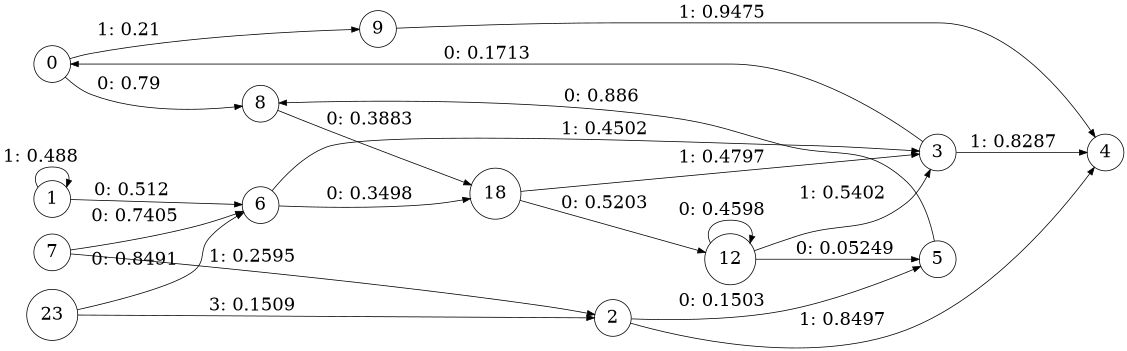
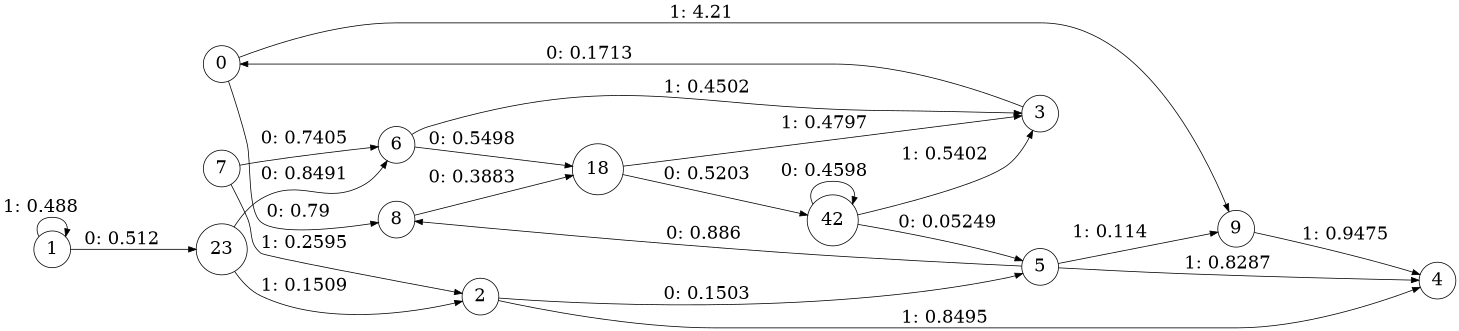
(143, 30) -> (715, 13)
(1018, 152) -> (1235, 275)
(378, 194) -> (480, 140)
(153, 202) -> (130, 249)
none -> (1134, 249)
(730, 259) -> (833, 220)
(261, 306) -> (313, 286)
(851, 320) -> (953, 318)
